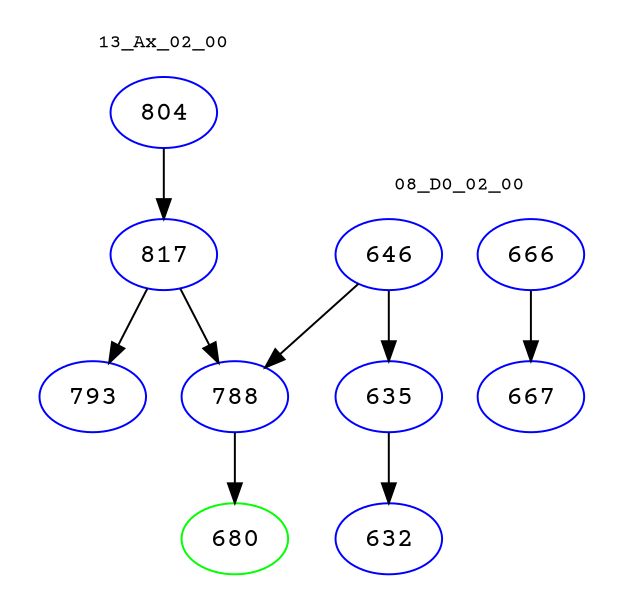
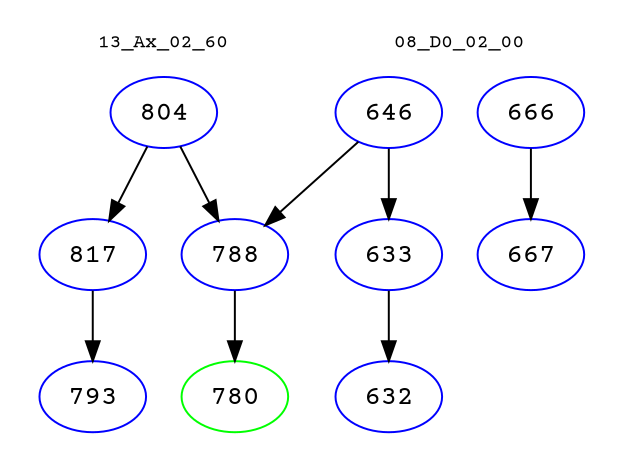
(164, 42) -> (164, 42)
(195, 317) -> (195, 175)
(389, 397) -> (389, 255)
(235, 539) -> (235, 397)
